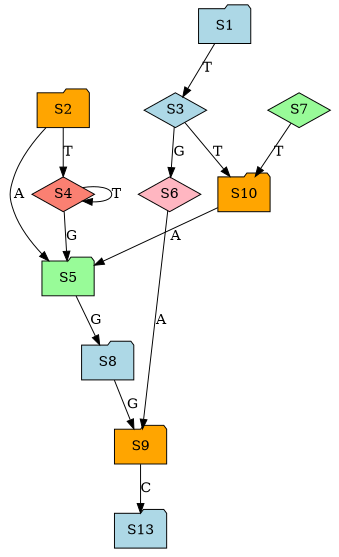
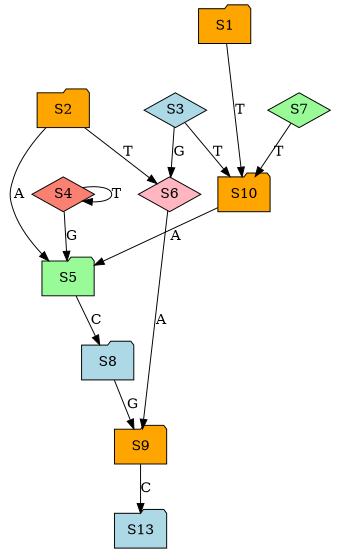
(225, 26) -> (225, 26)
(201, 66) -> (234, 105)
(63, 147) -> (117, 153)
(96, 320) -> (96, 320)
